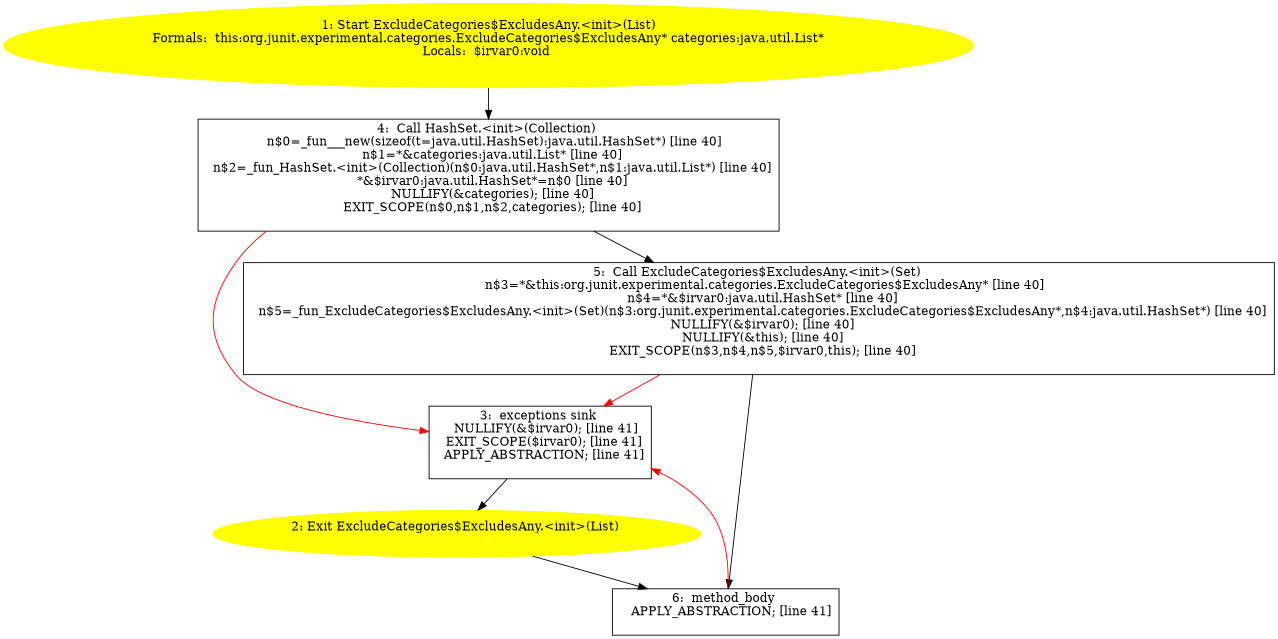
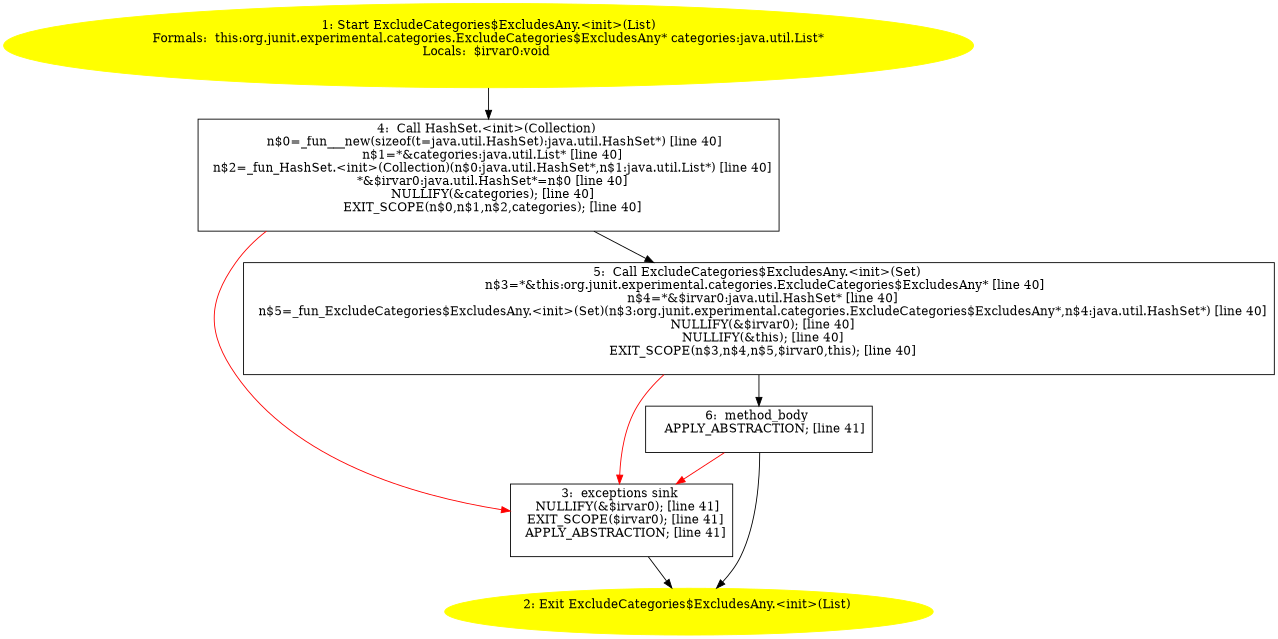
(586, 571) -> (753, 521)
